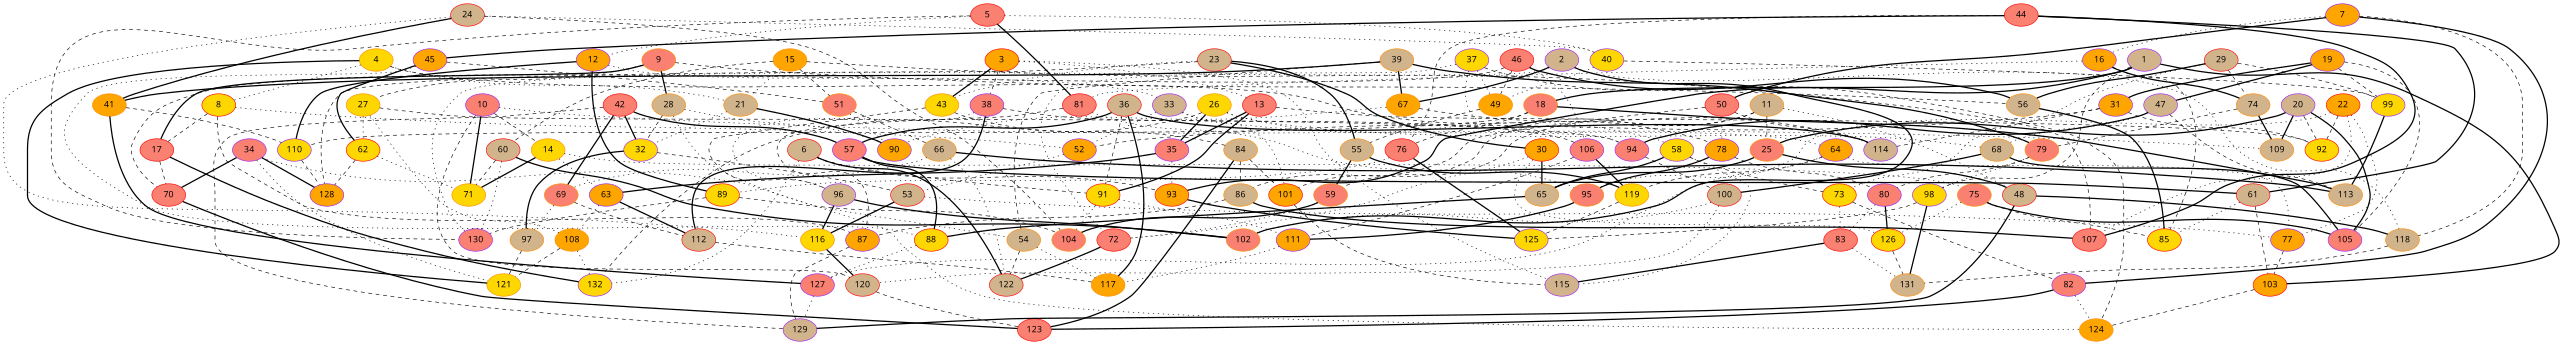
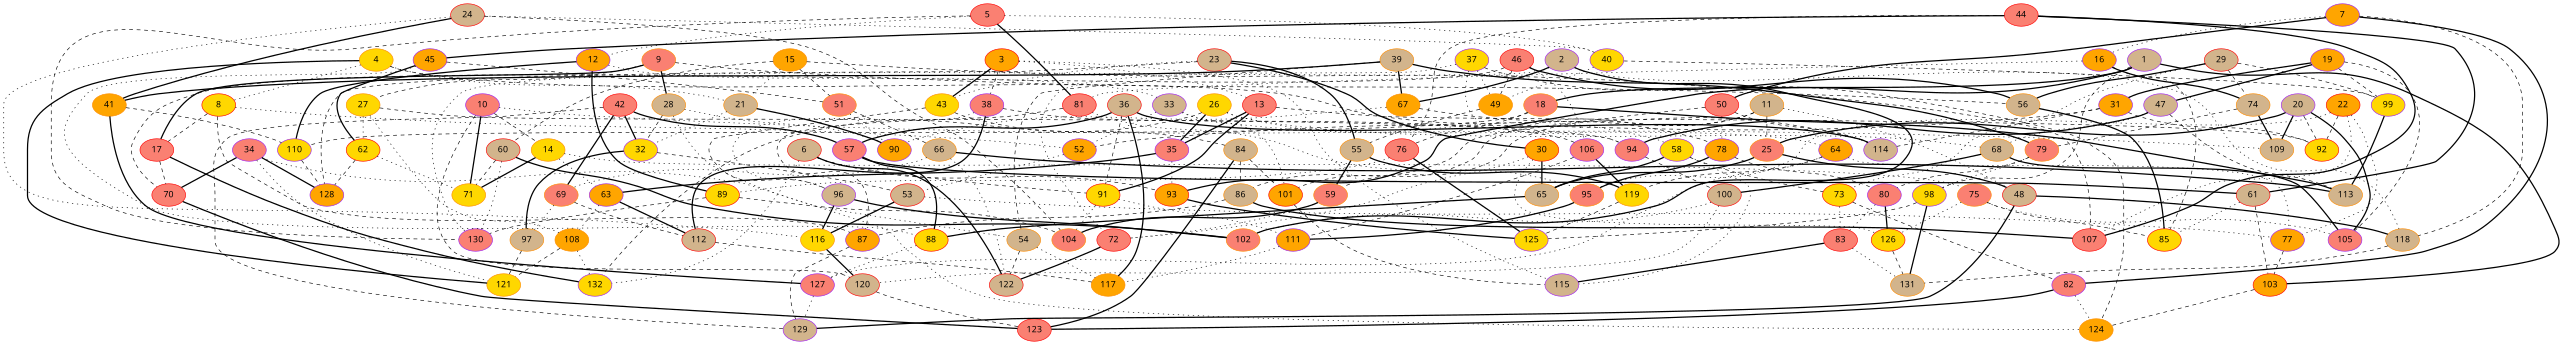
(2132, 222) -> (2132, 222)
